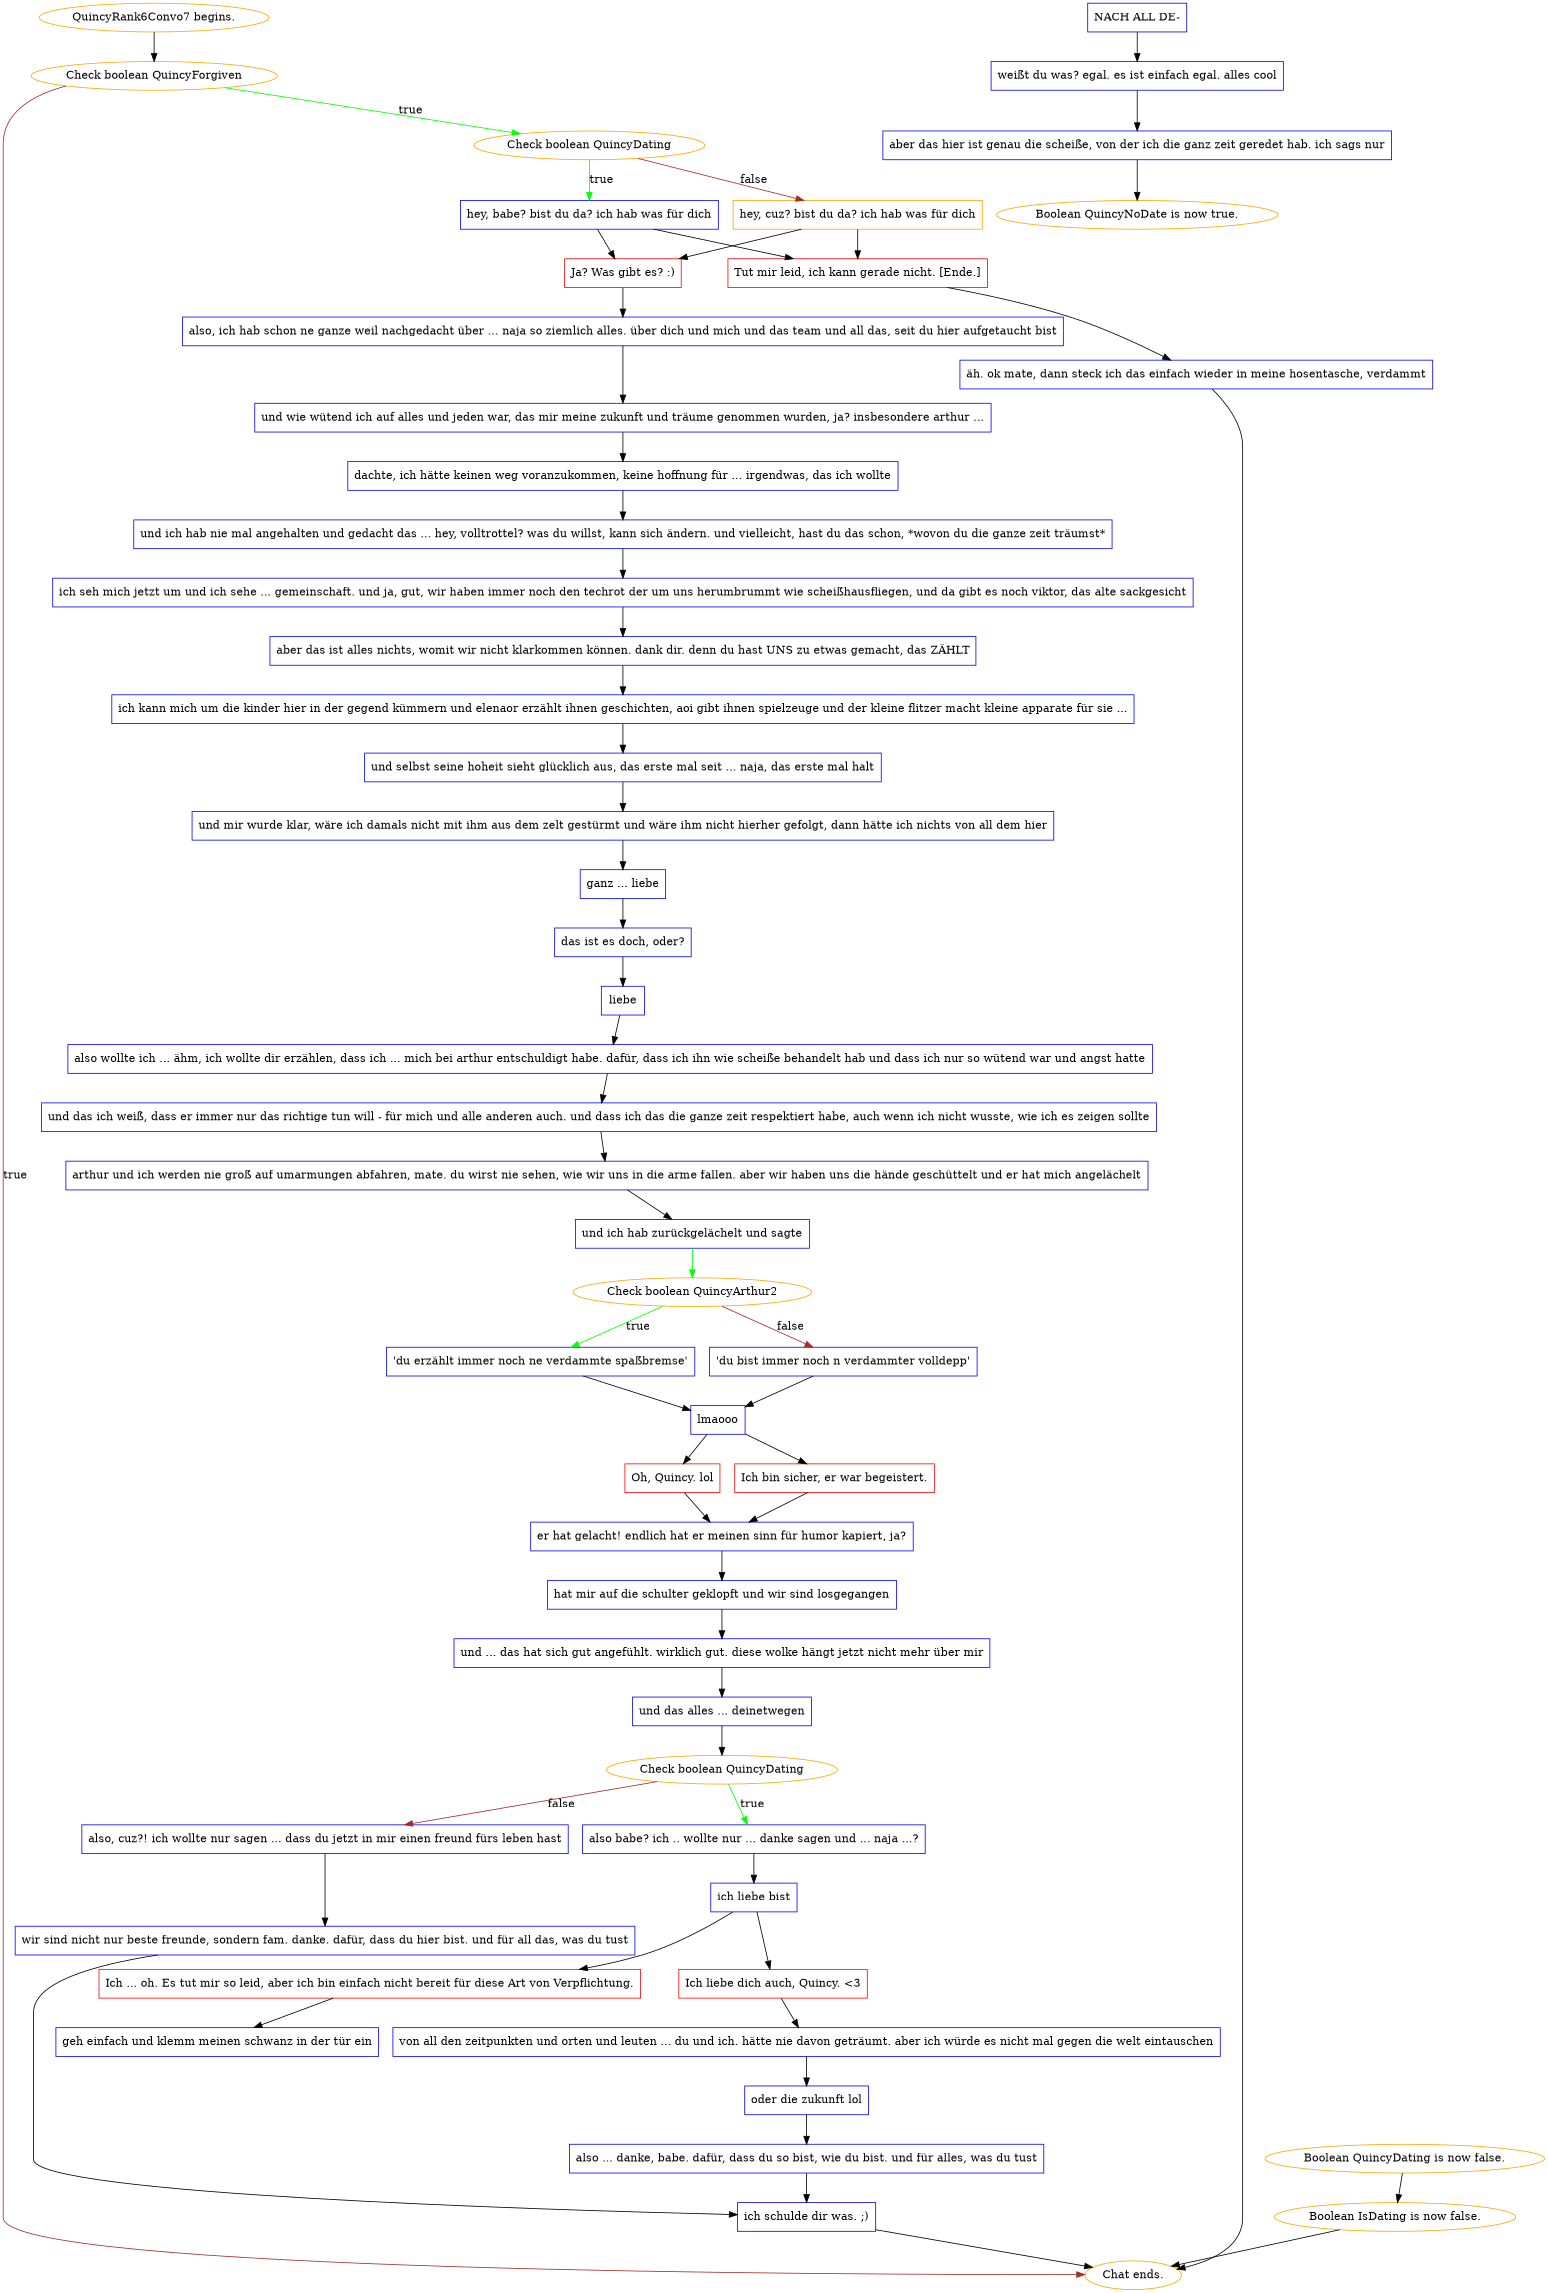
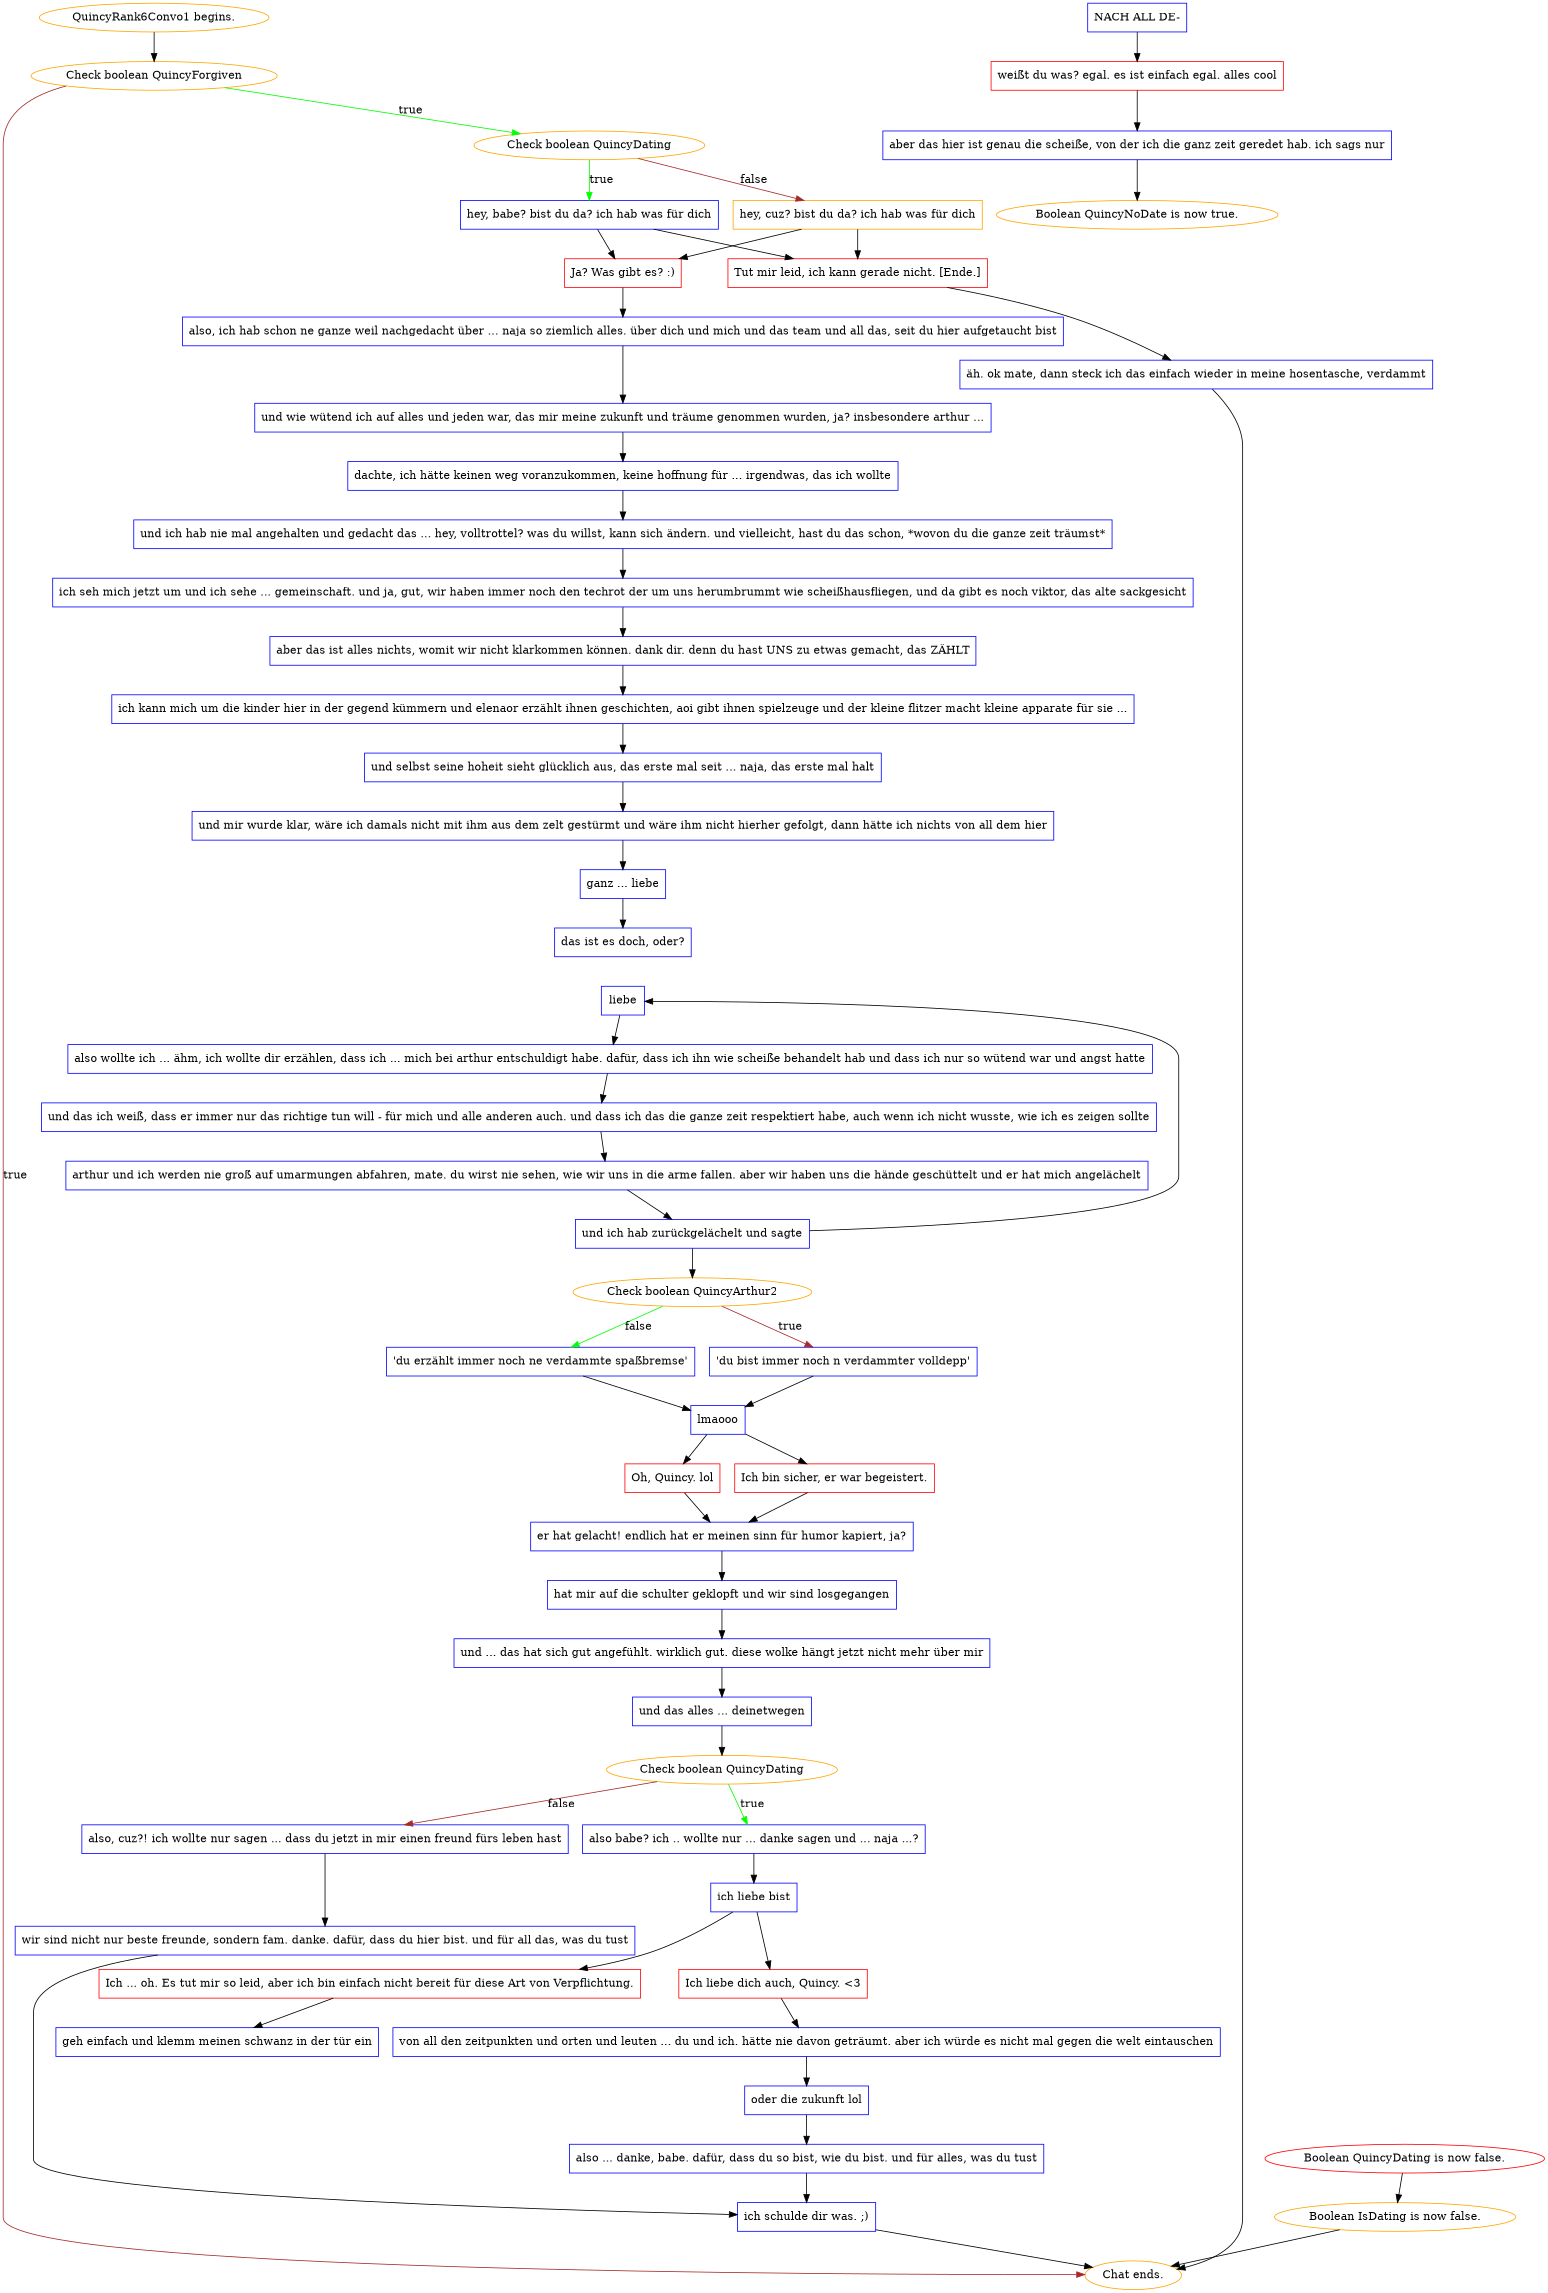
(154, 18) -> (154, 18)
(1137, 76) -> (1137, 76)
(623, 968) -> (1165, 1045)
(692, 1259) -> (692, 1259)
(638, 1327) -> (638, 1327)
(791, 1327) -> (791, 1327)
(1405, 2159) -> (1405, 2159)
